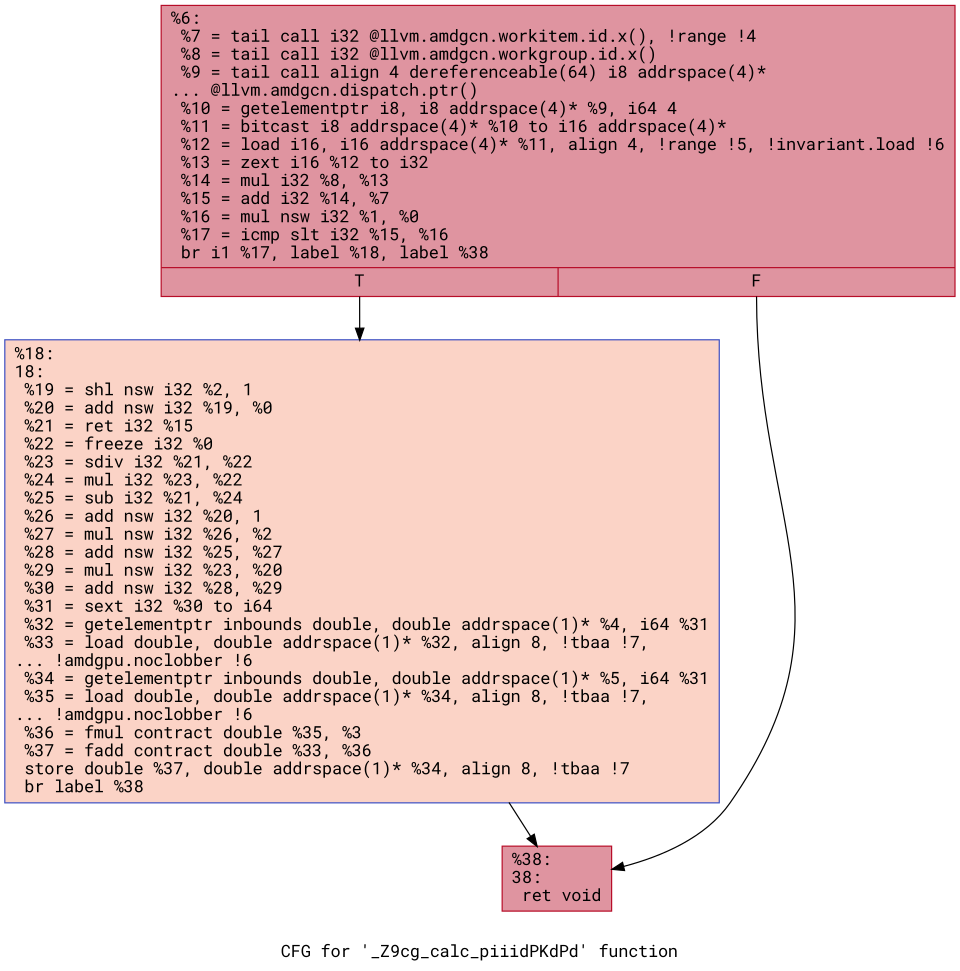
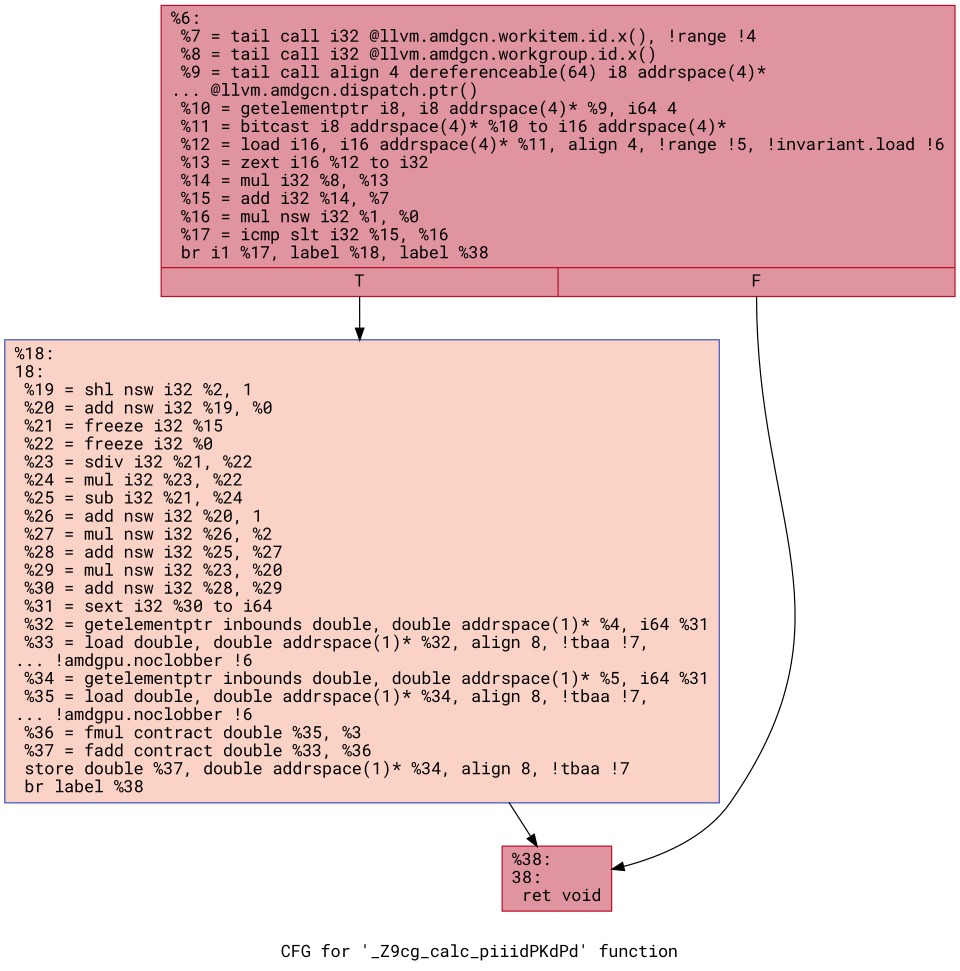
(104, 426) -> (119, 426)
